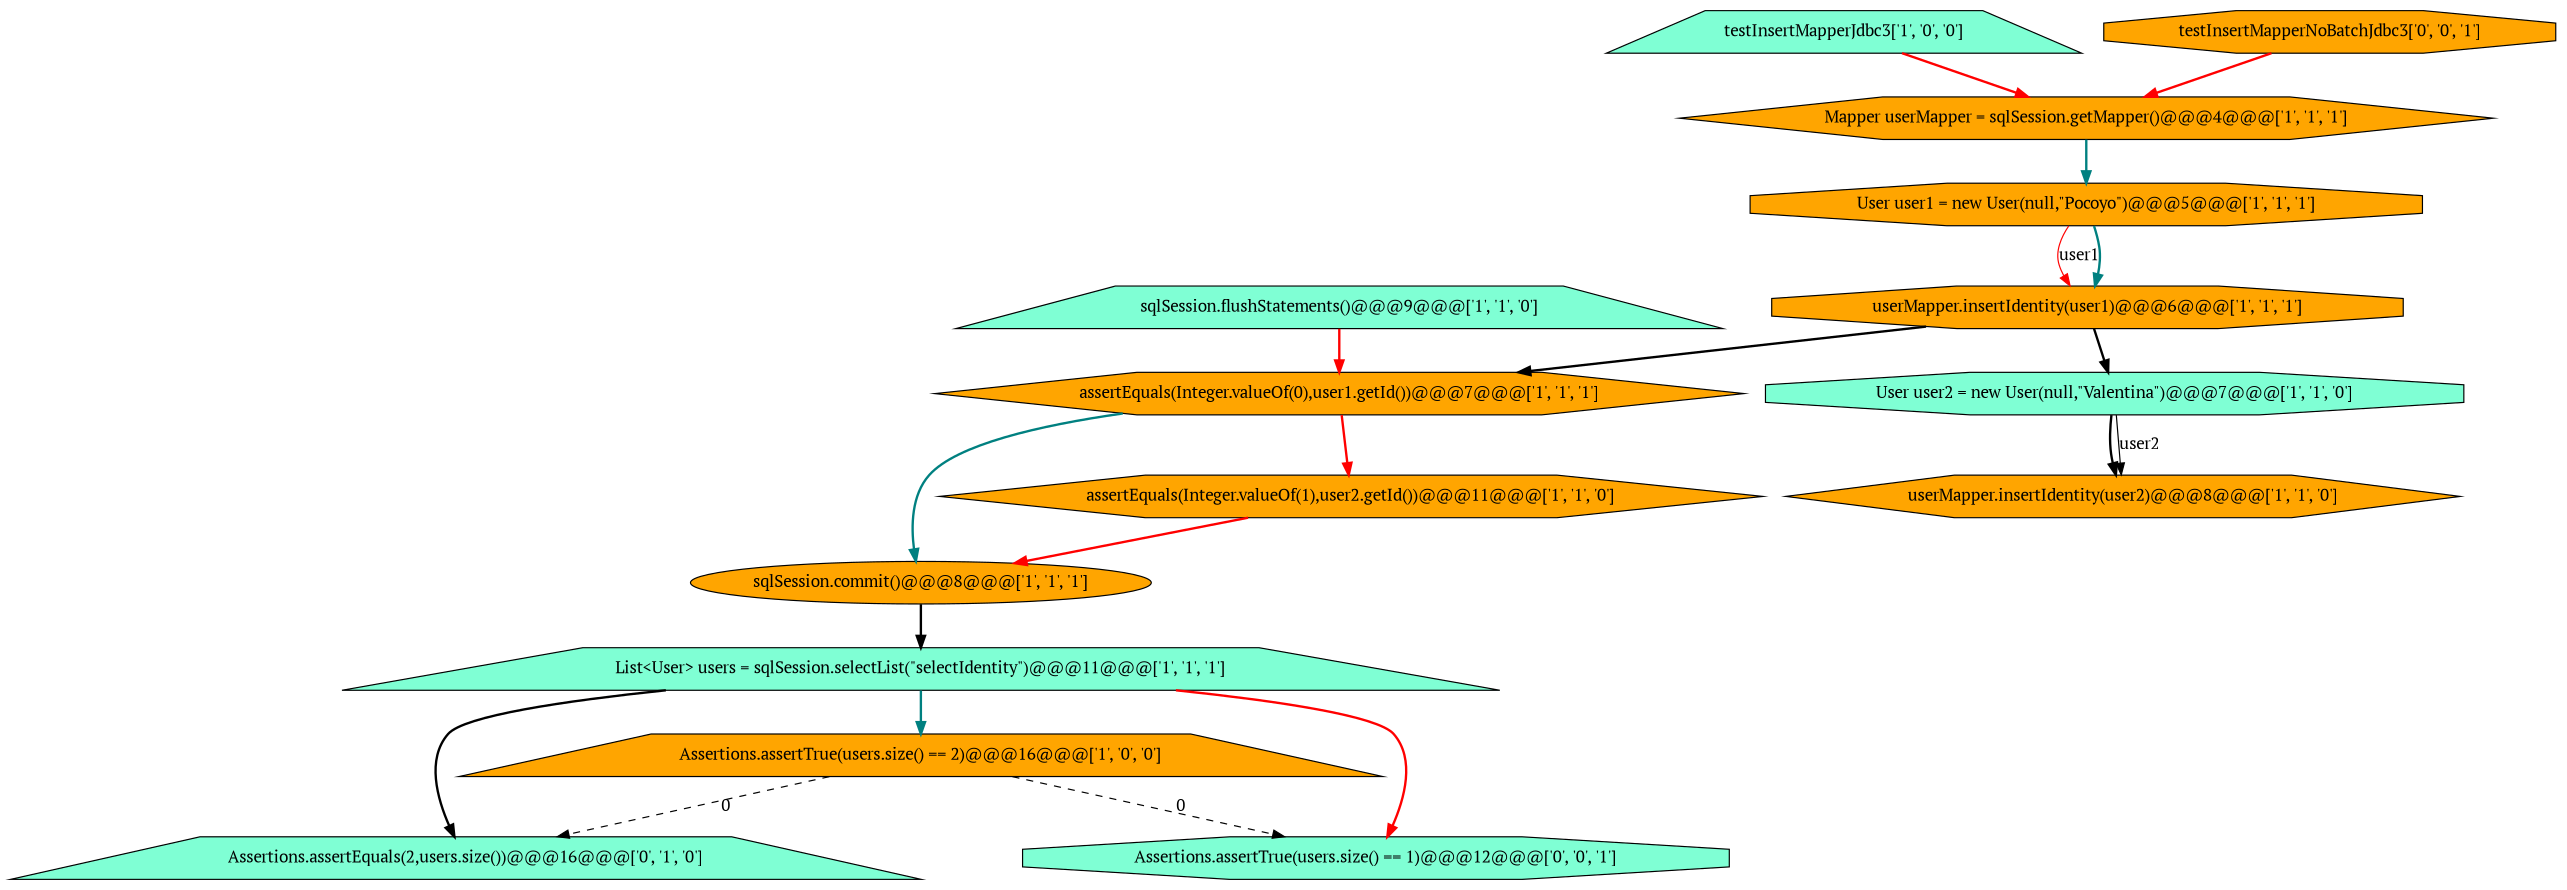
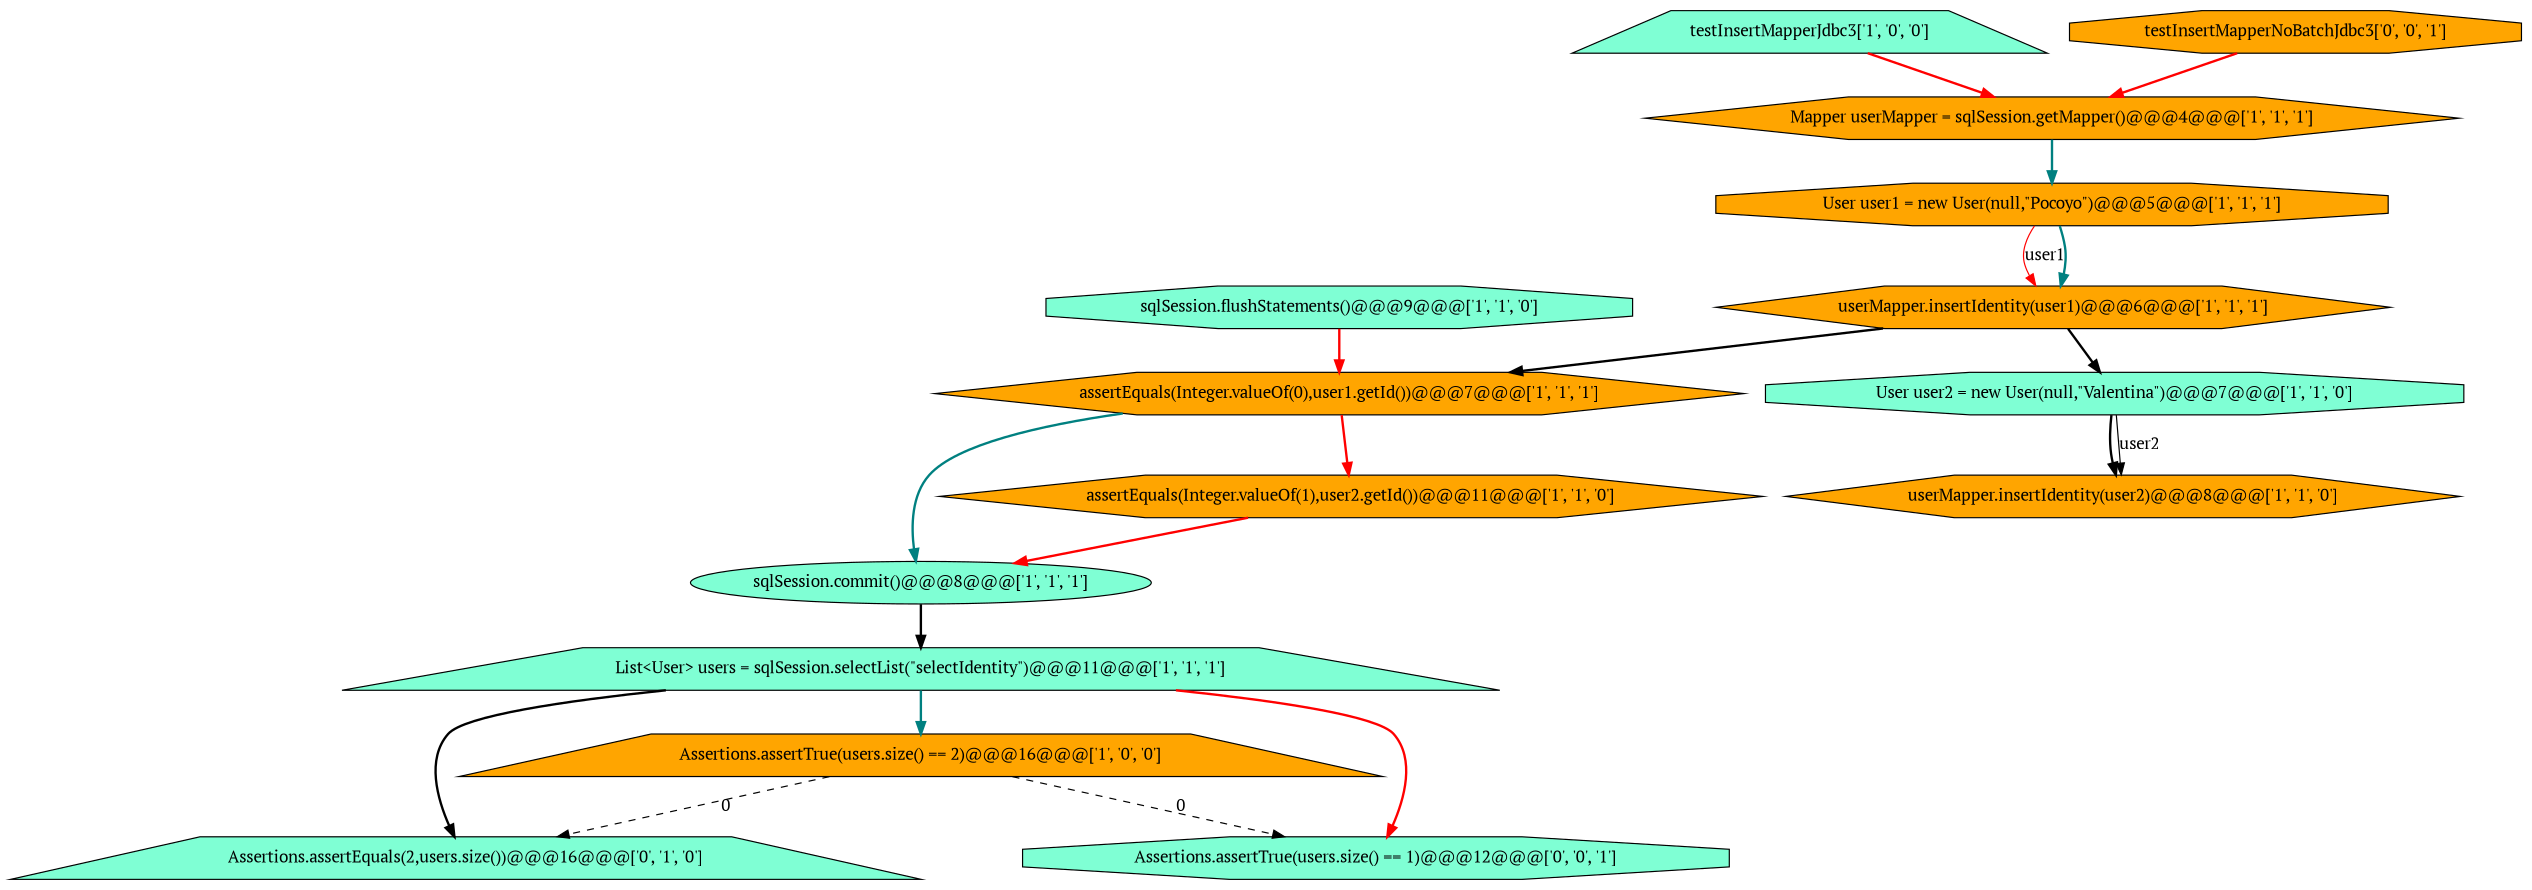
(1339, 307) -> (1339, 307)
(2087, 307) -> (2053, 307)
(921, 583) -> (921, 583)
